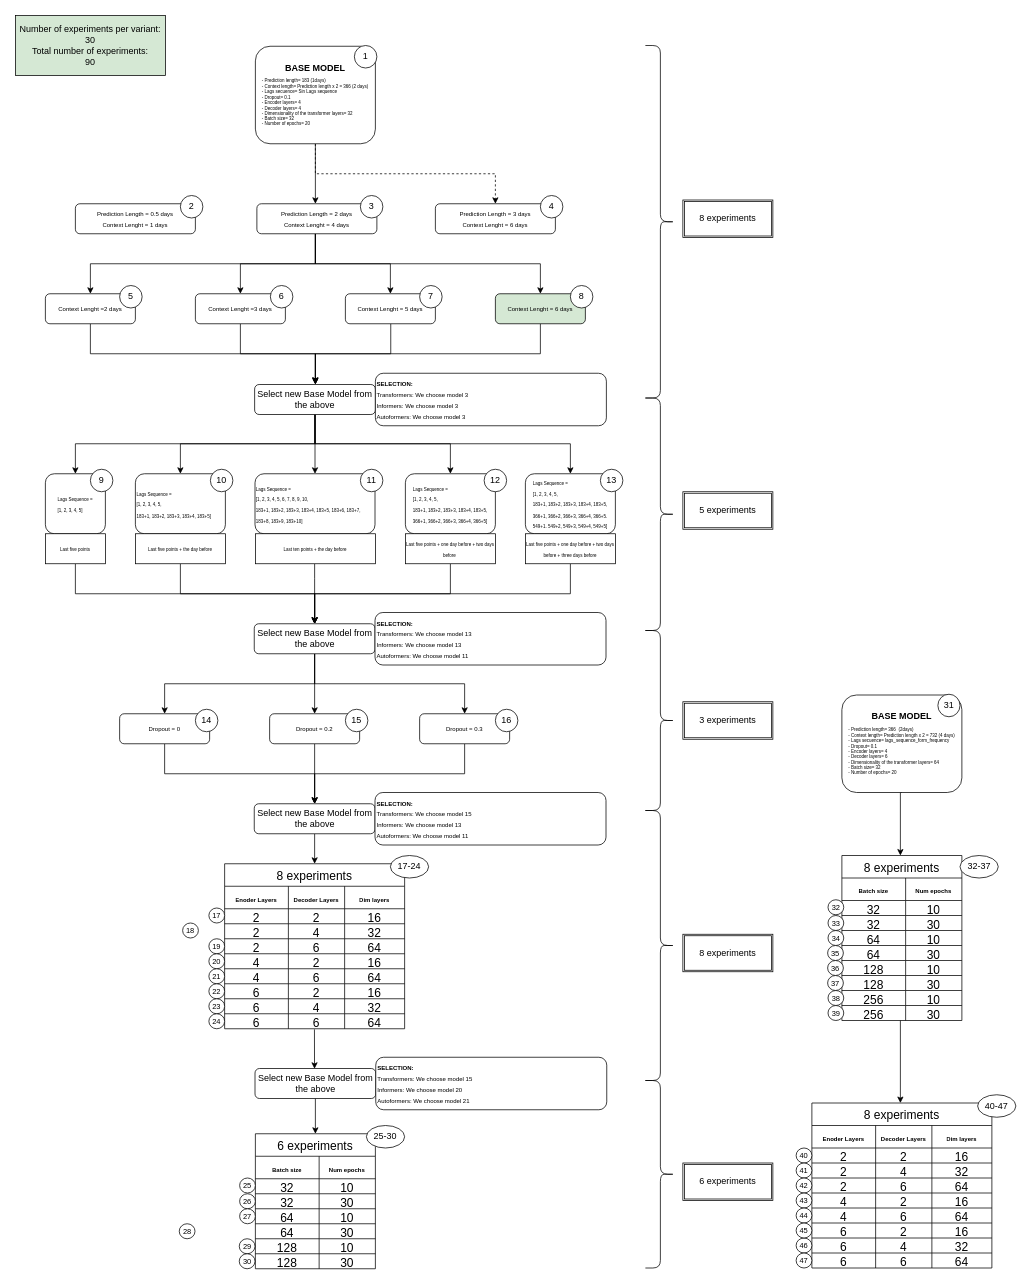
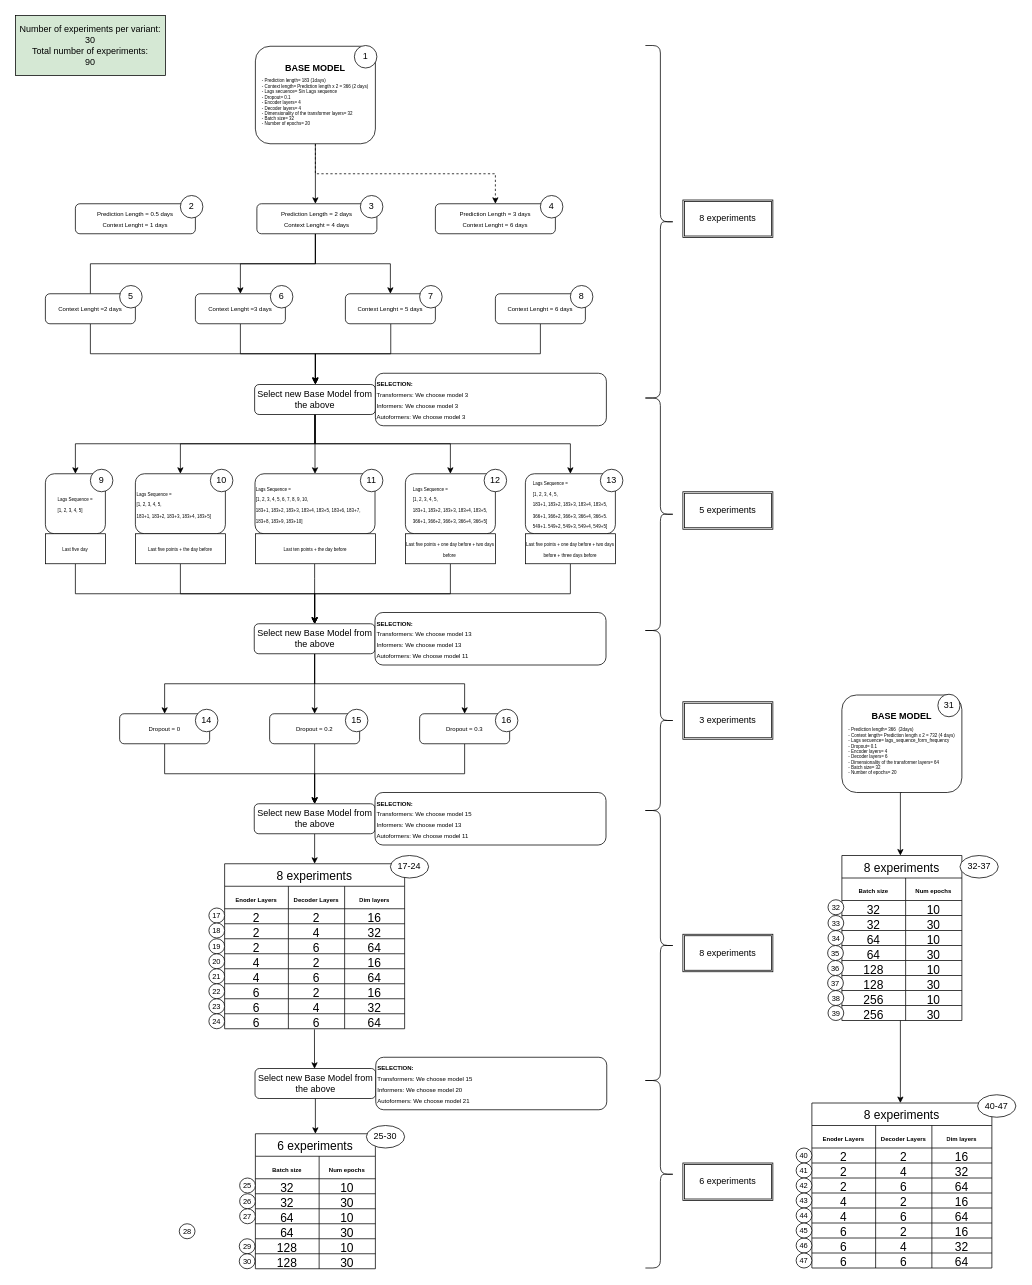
(478, 264) -> none
(90, 287) -> (90, 289)
(540, 309) -> (540, 309)
(75, 549) -> (75, 549)
(191, 930) -> (217, 930)
